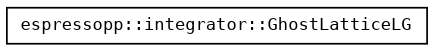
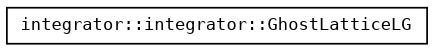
(217, 26) -> (217, 26)
